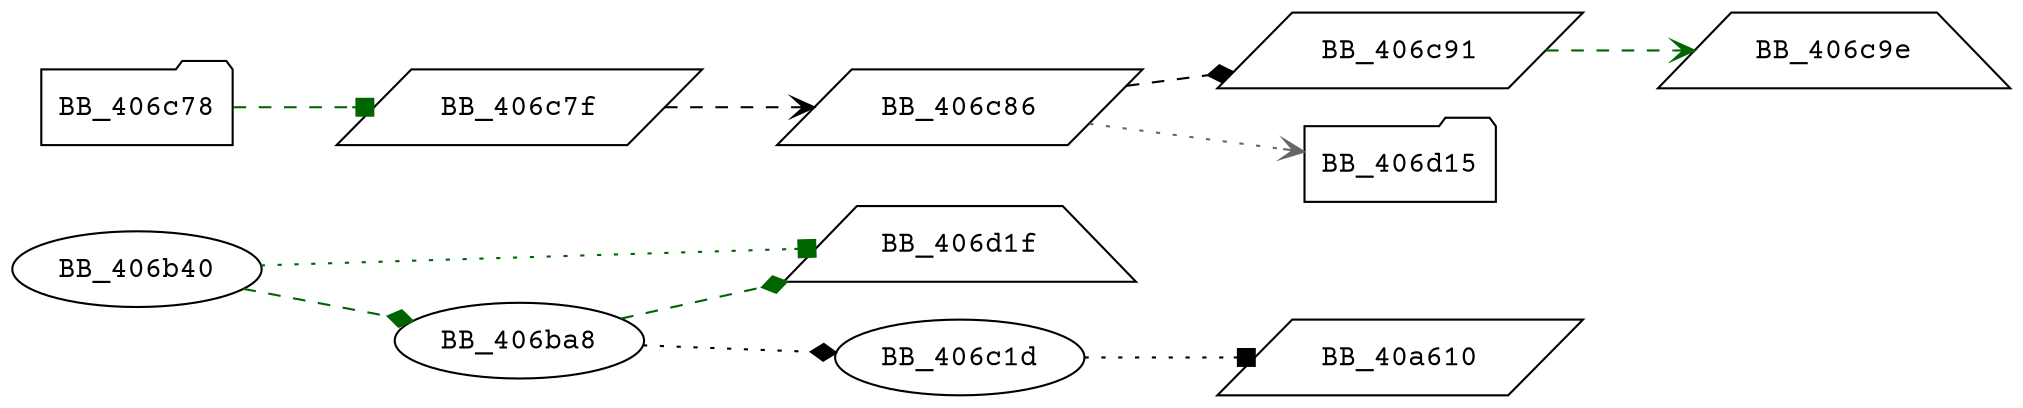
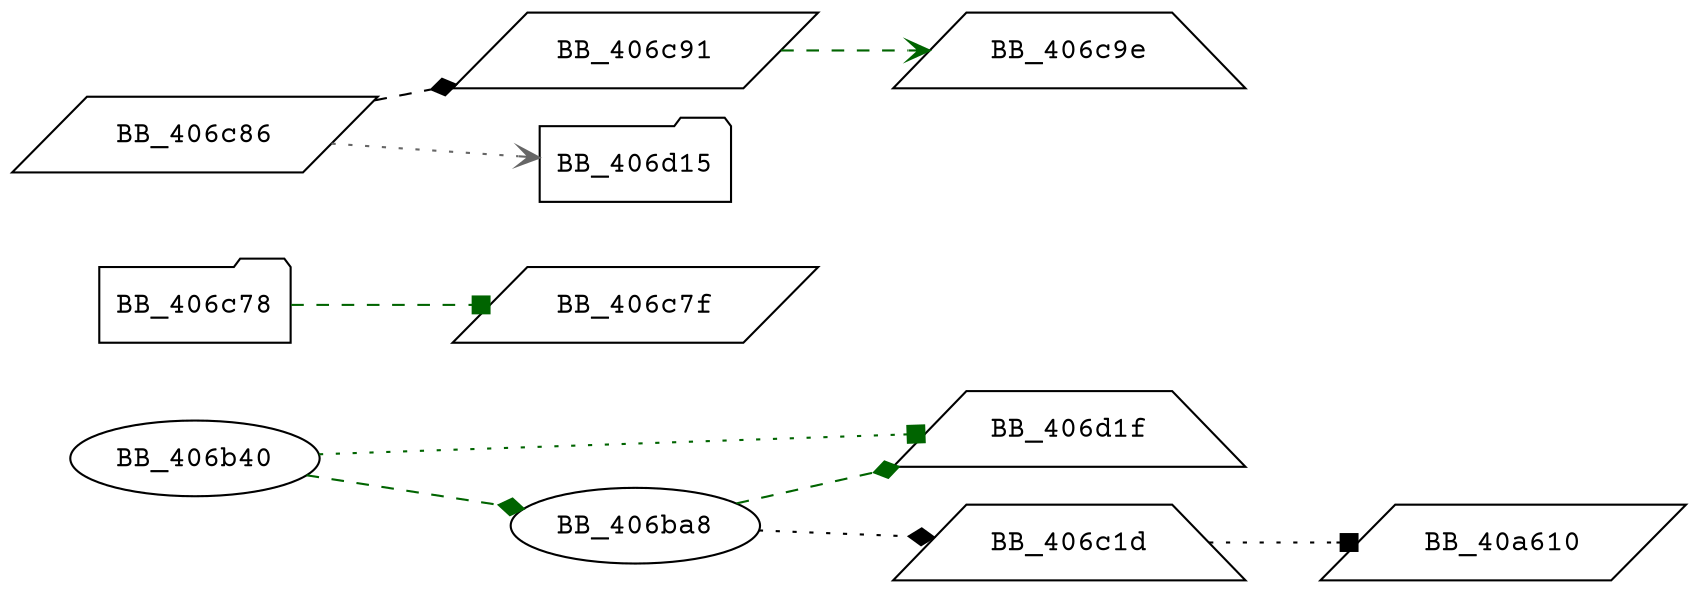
(729, 107) -> none
(960, 357) -> (1069, 543)
